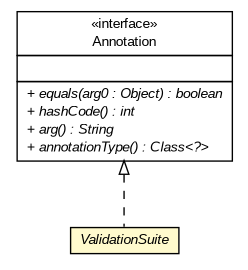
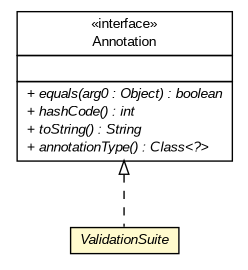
(71, 130) -> (84, 130)
